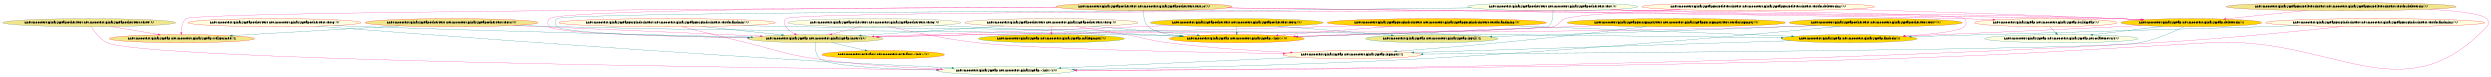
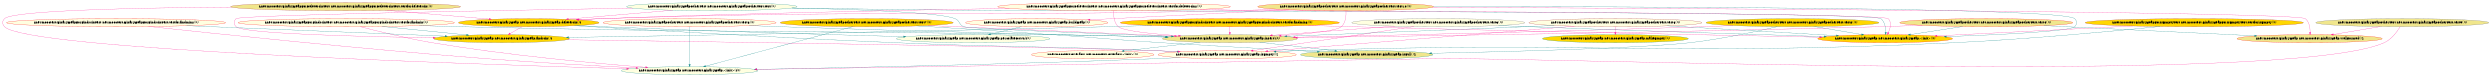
(1574, 48) -> (872, 44)
(883, 55) -> (1093, 55)
(869, 67) -> (1297, 47)
